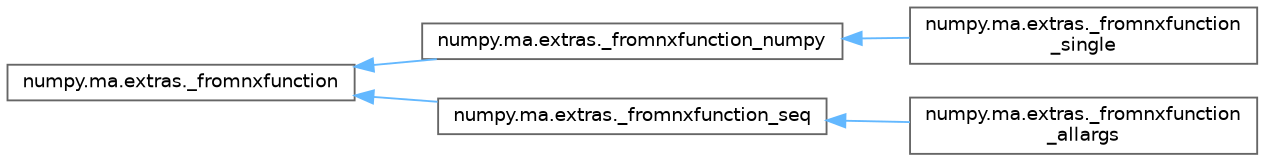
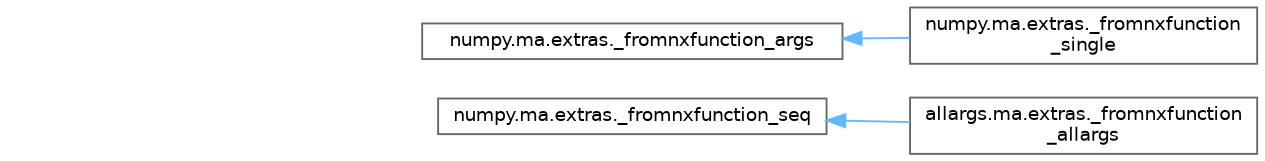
(632, 41) -> (632, 41)
(181, 83) -> none
(1084, 126) -> (1084, 126)
